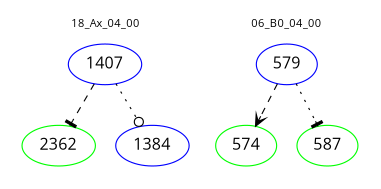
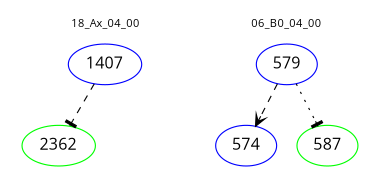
(152, 146) -> none
(246, 146) -> (246, 146)
